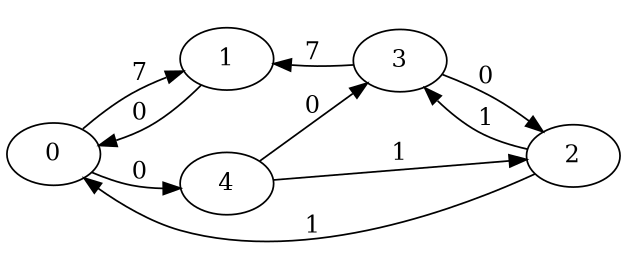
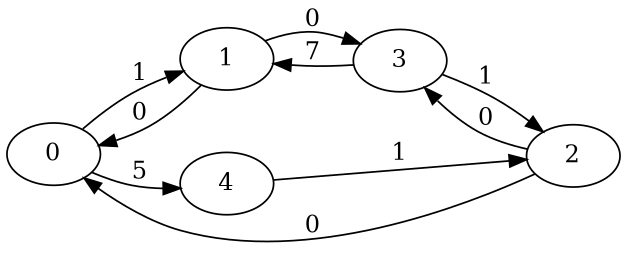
(140, 74) -> (140, 74)
(487, 77) -> (487, 77)
(487, 119) -> (487, 119)
(306, 127) -> (304, 32)
(140, 172) -> (140, 172)
(313, 226) -> (313, 226)
